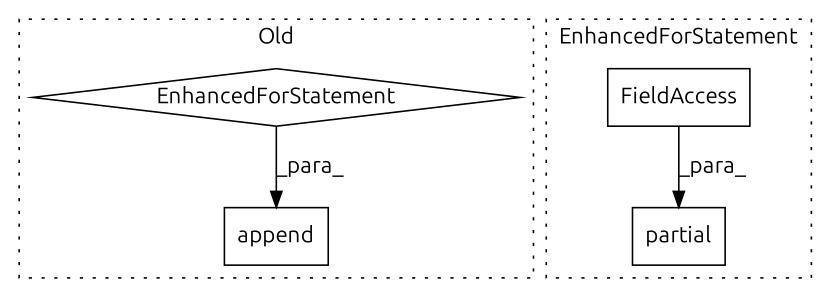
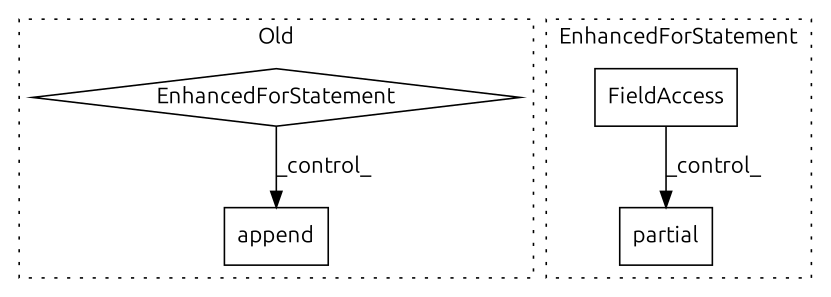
(311, 167) -> (324, 167)
(713, 167) -> (714, 167)
